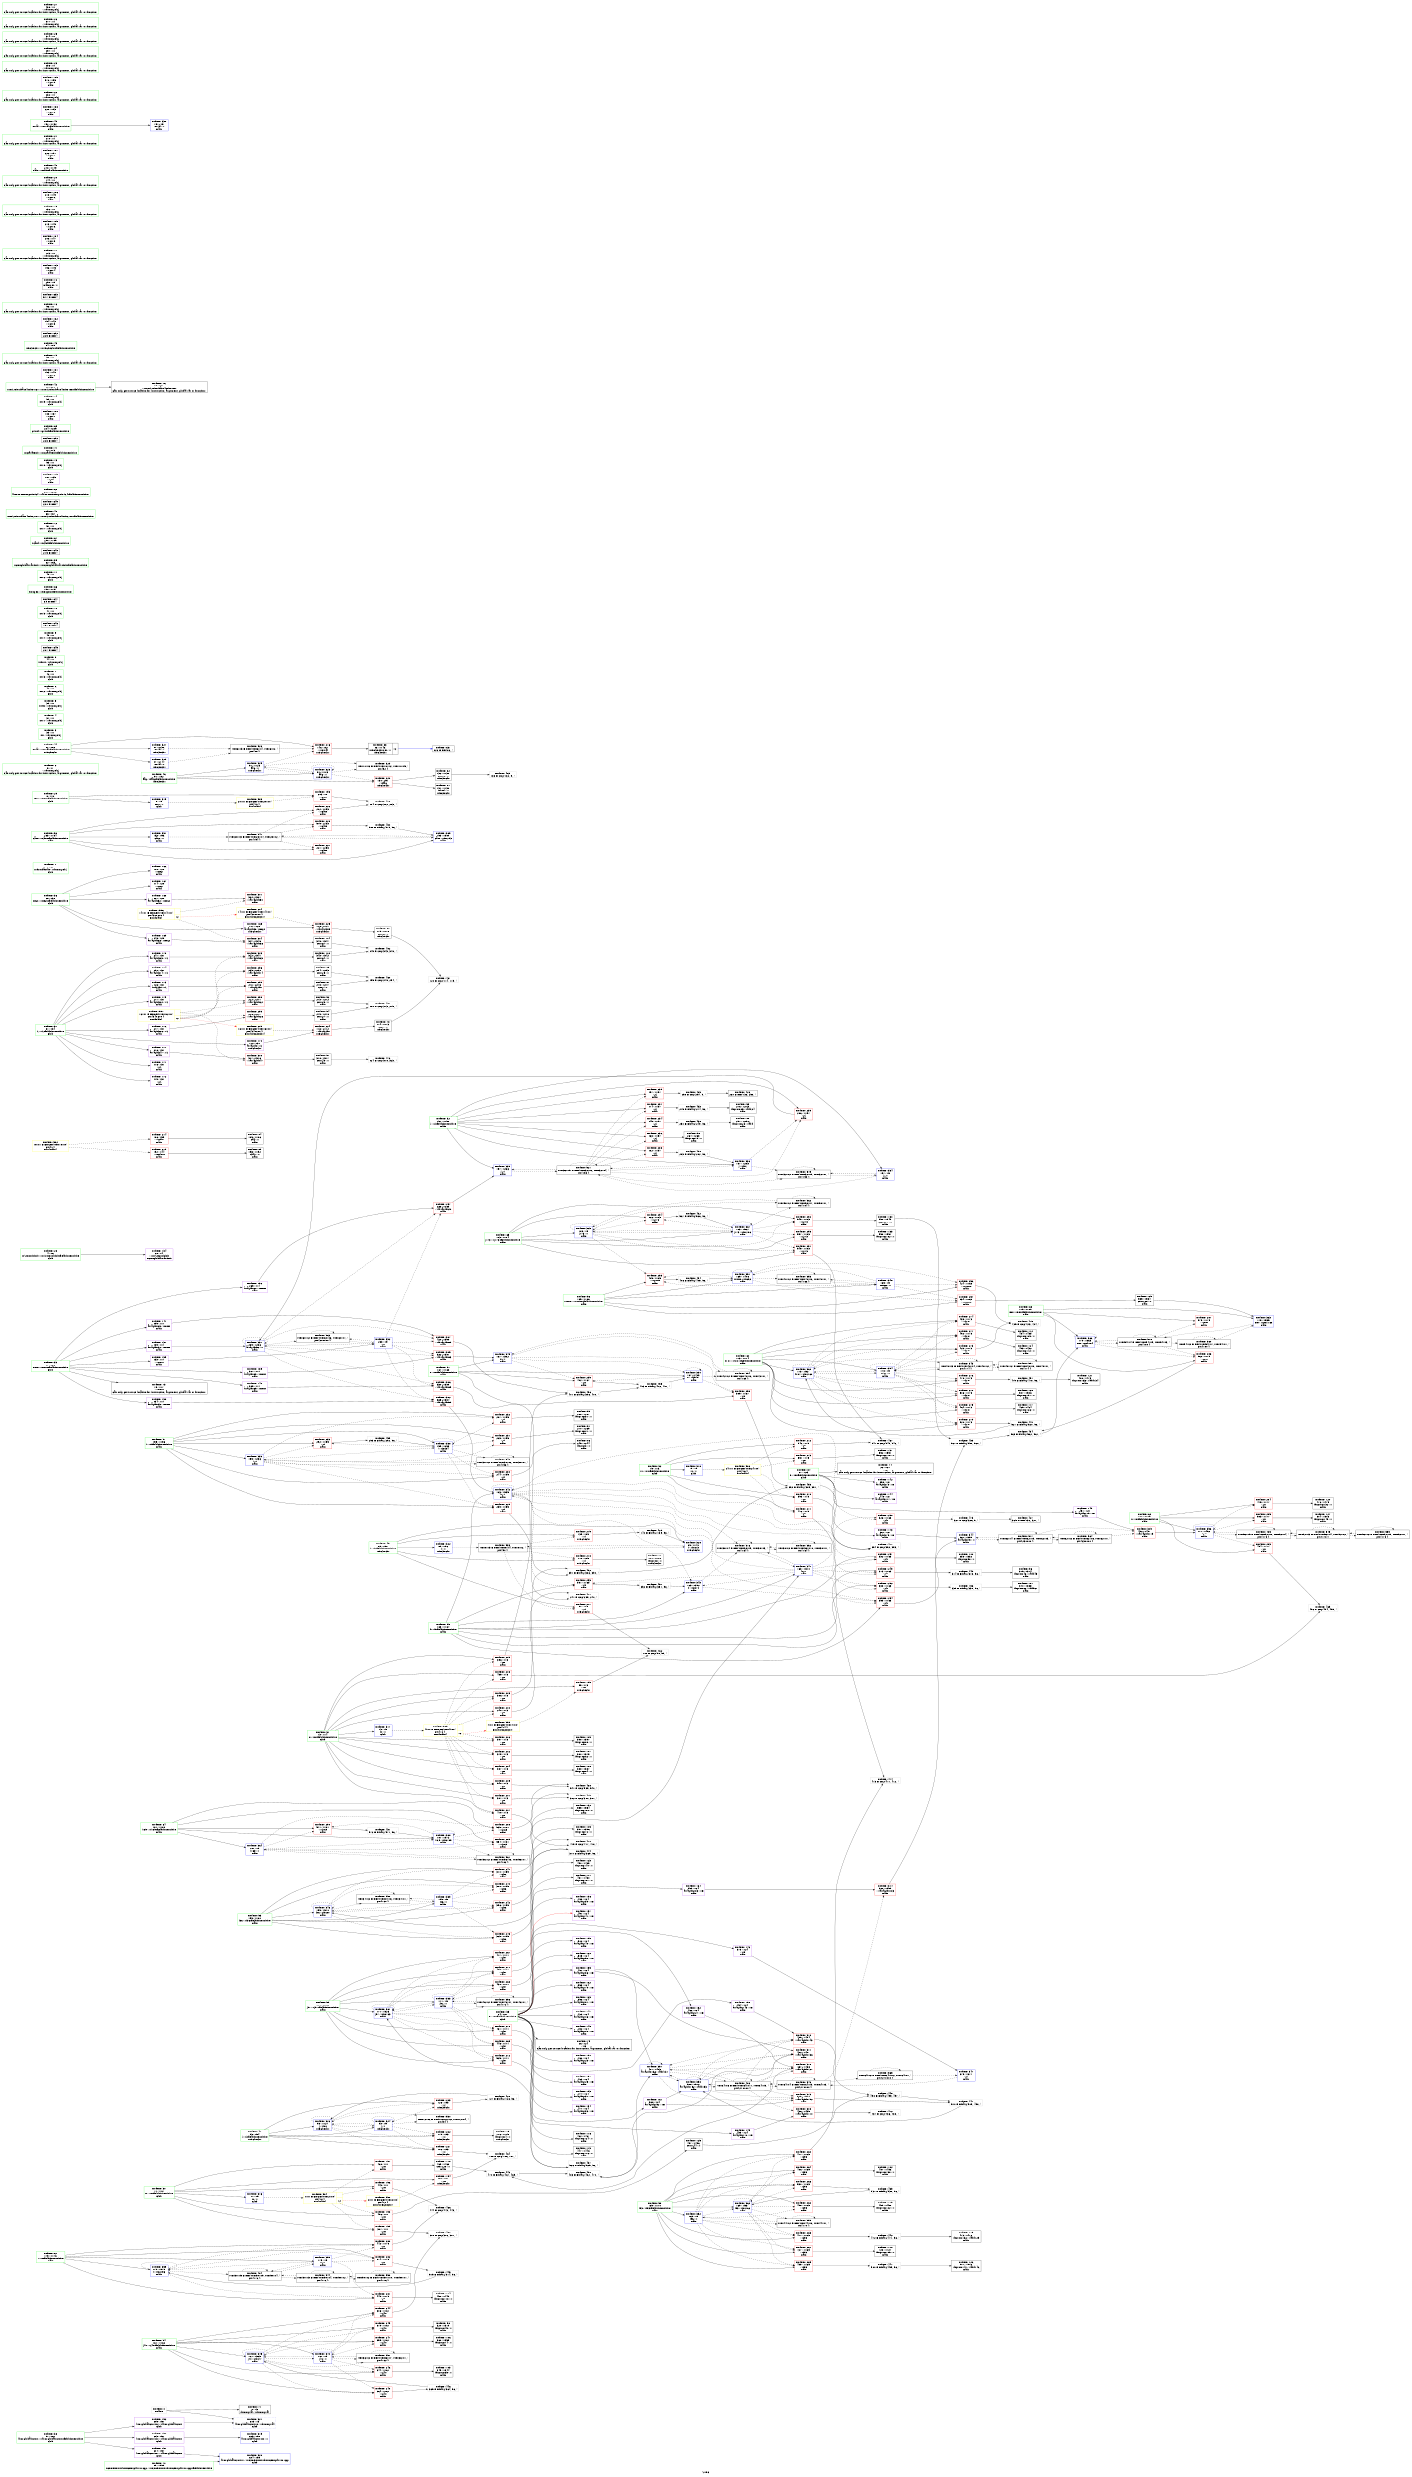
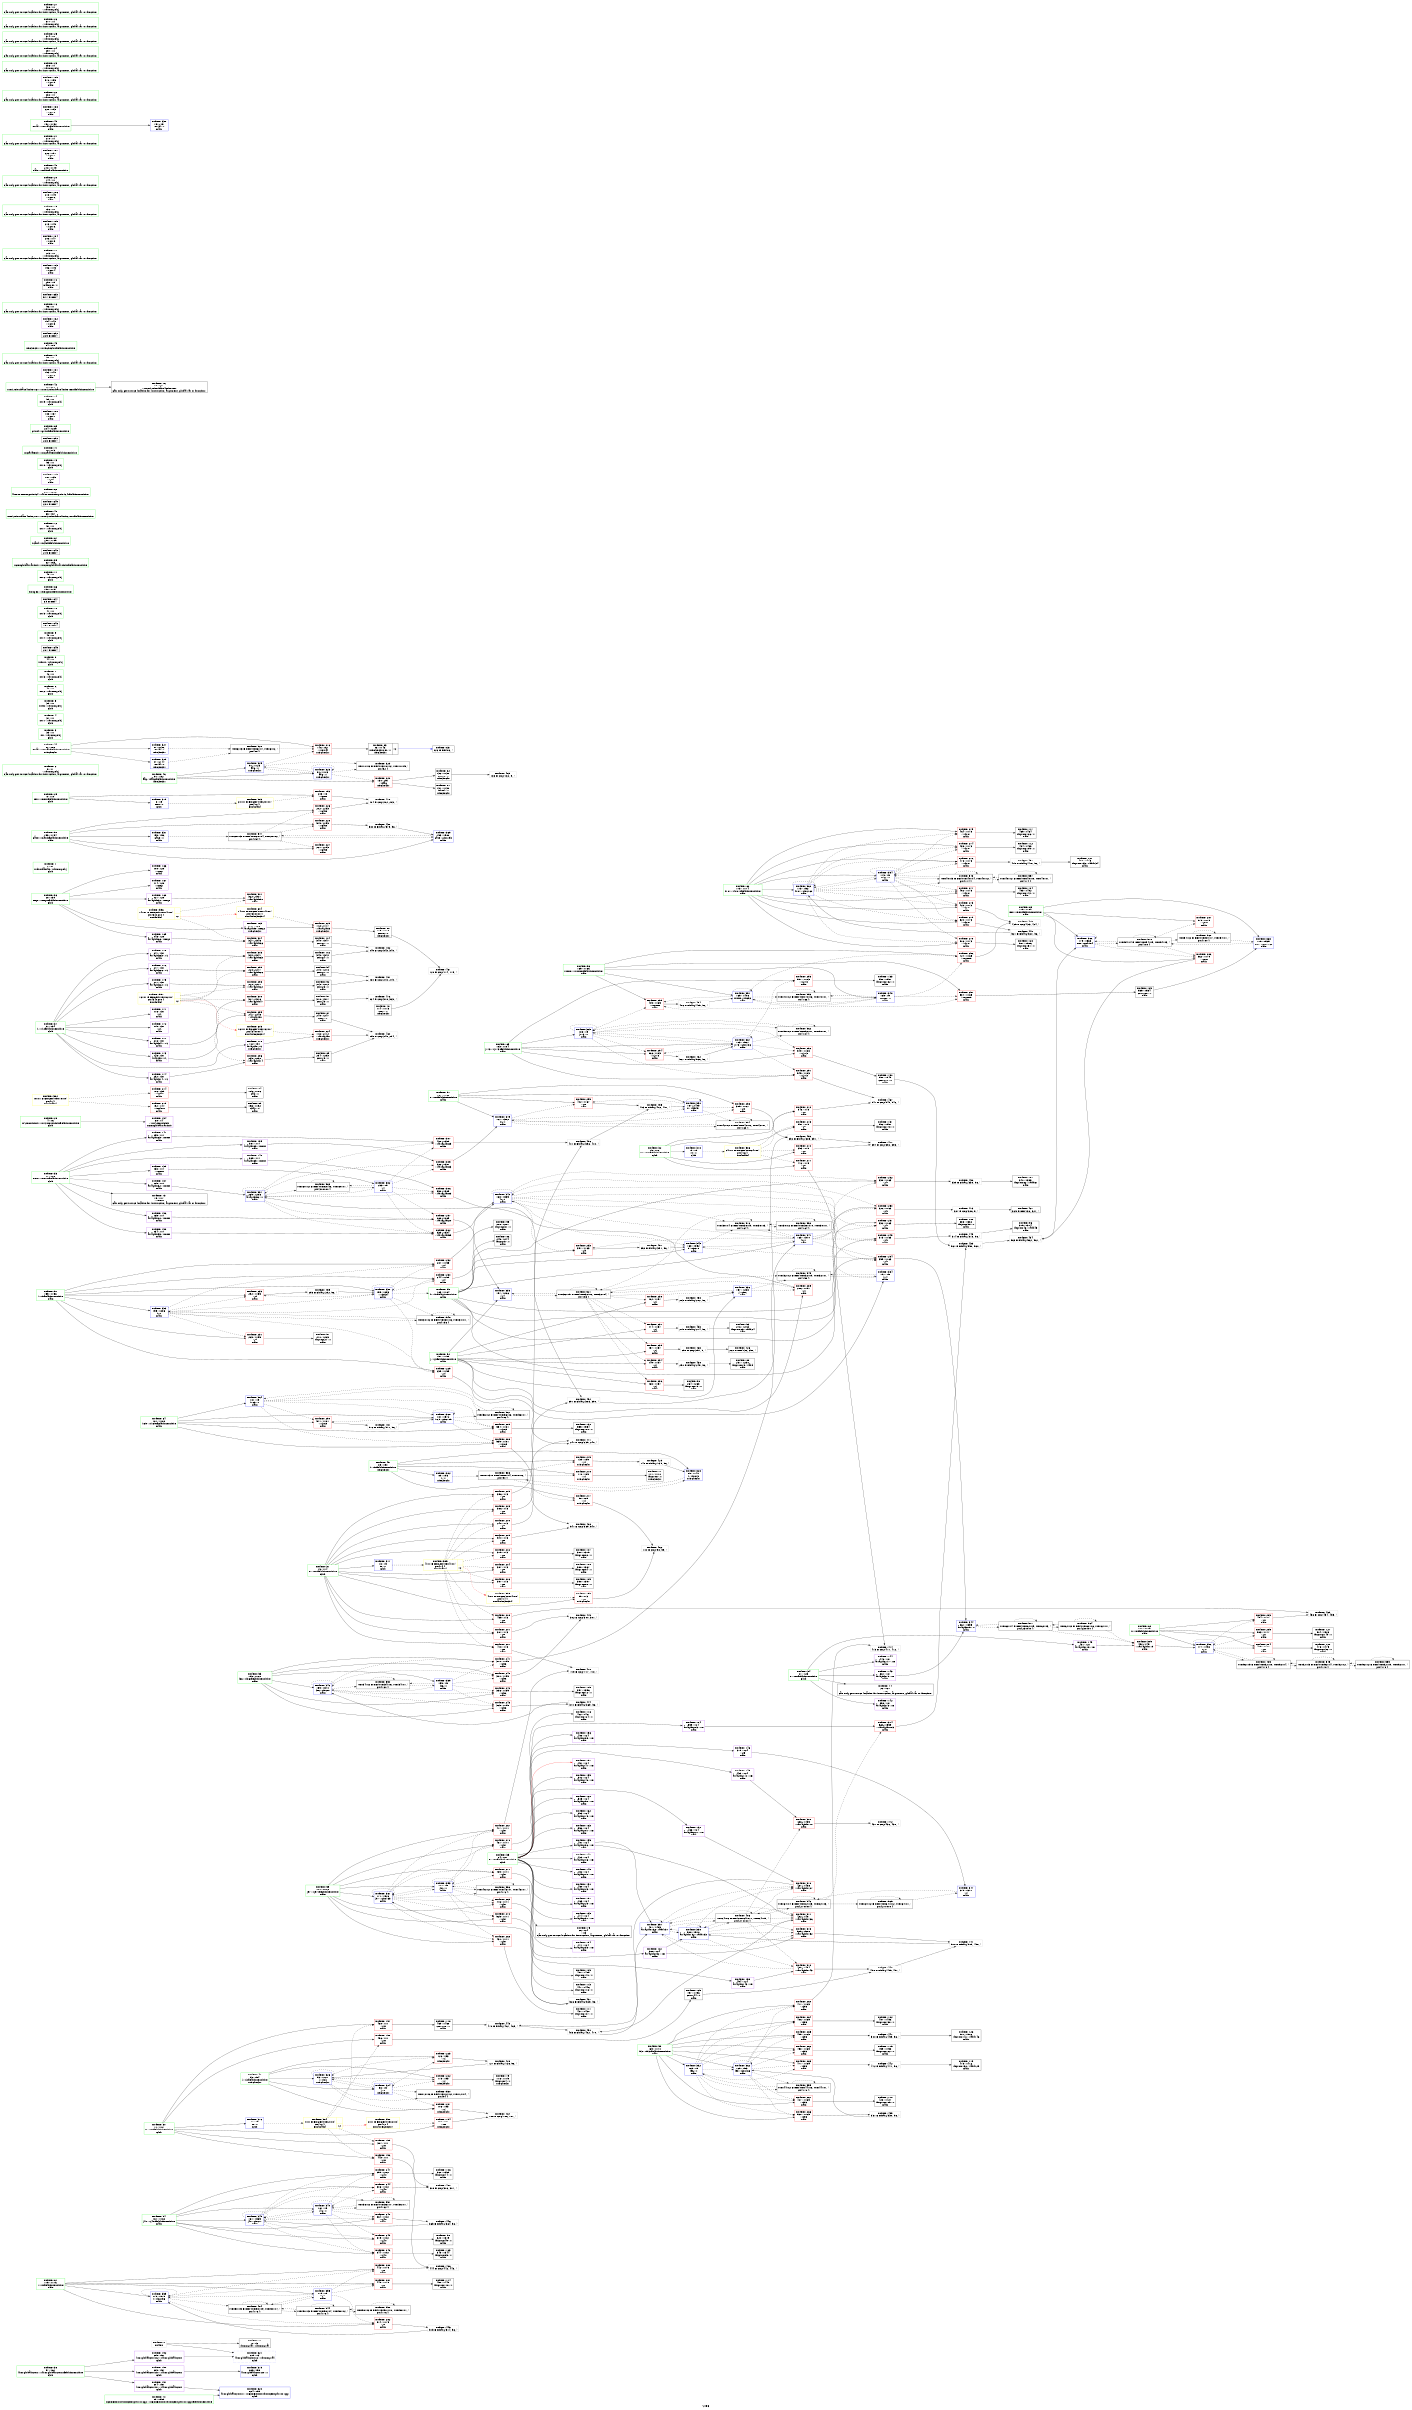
(352, 1028) -> (349, 1035)
none -> (706, 1311)
(473, 1443) -> (409, 1293)
